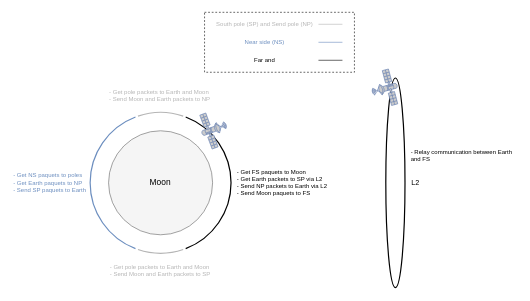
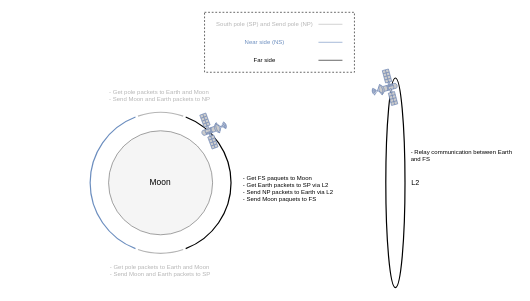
(265, 60) -> (265, 60)
(51, 183) -> none
(289, 183) -> (295, 189)
